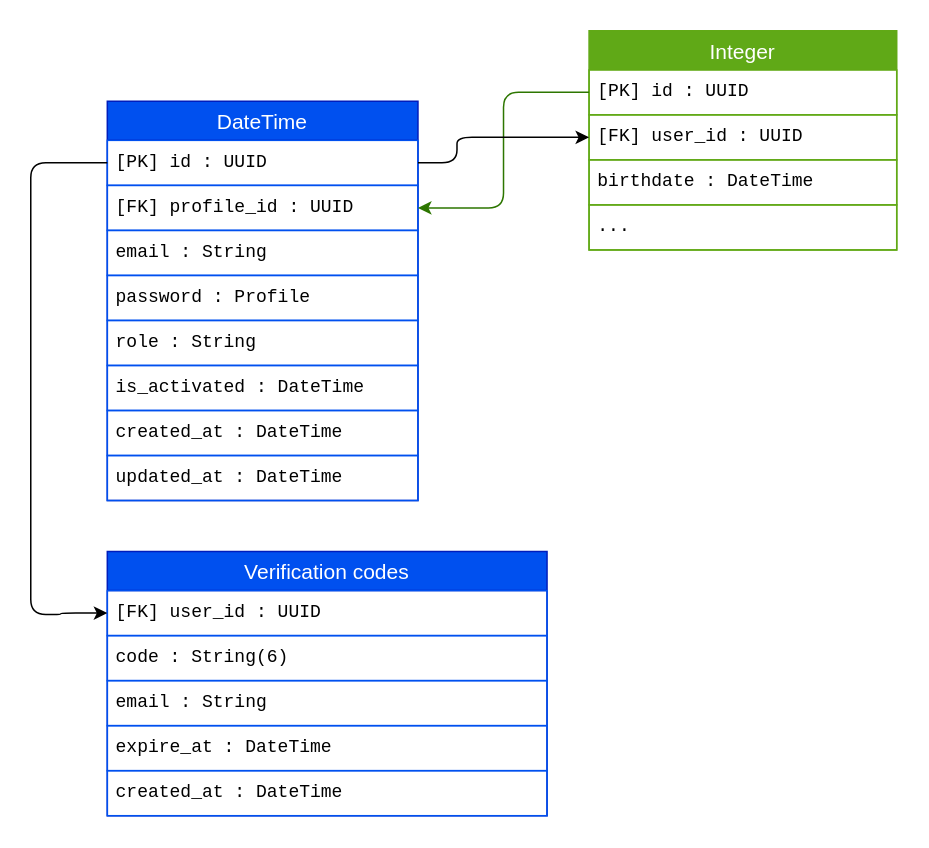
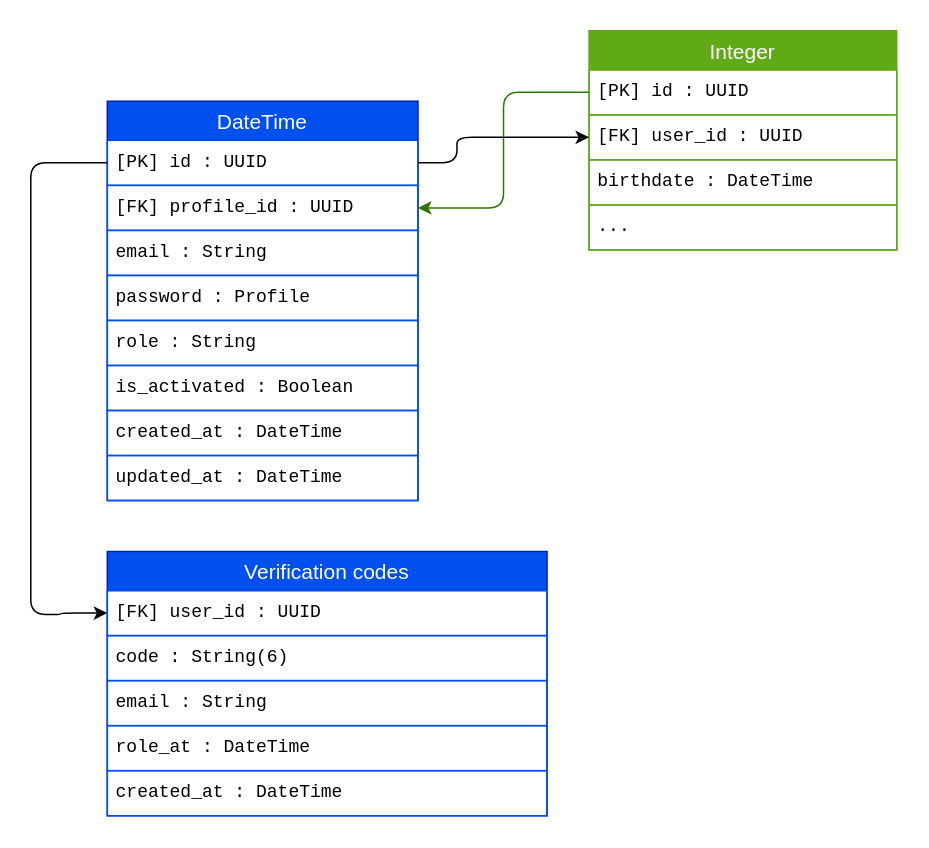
(217, 386) -> (212, 386)
(205, 746) -> (195, 746)
